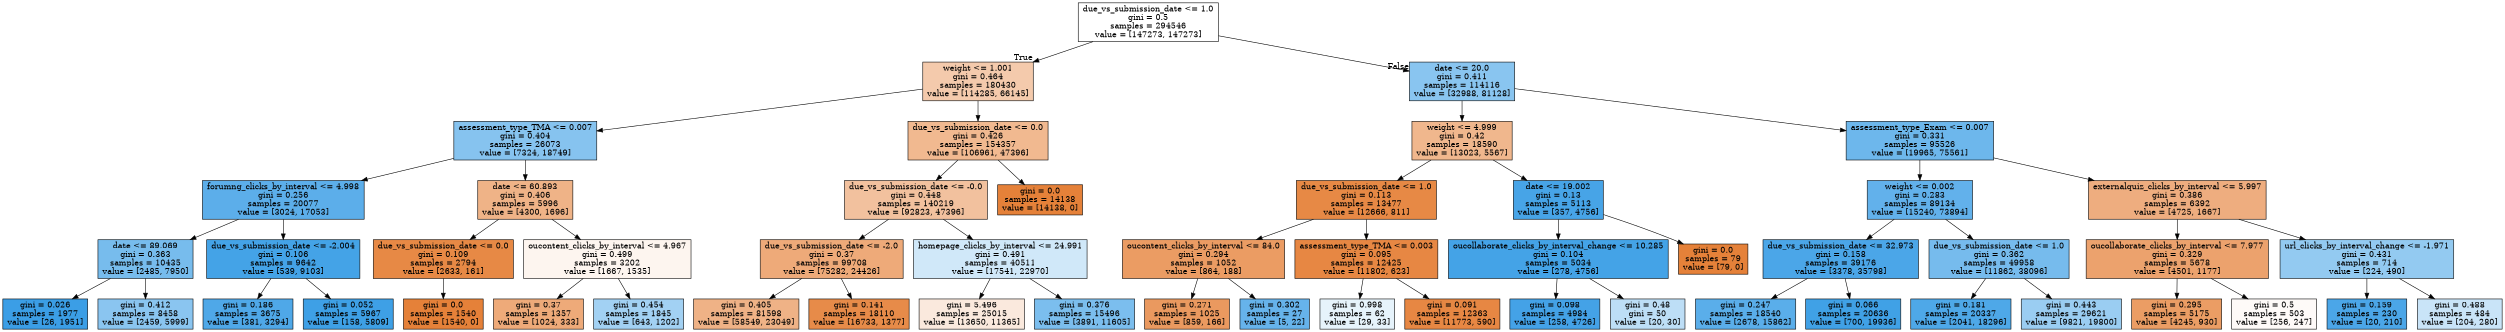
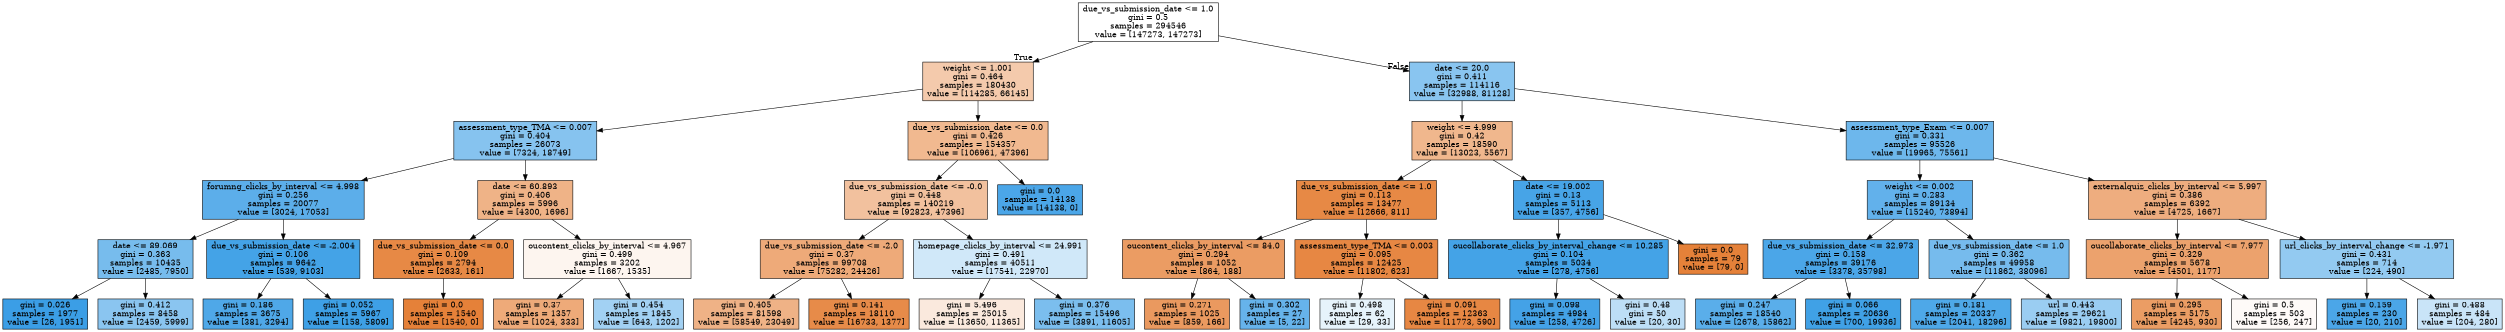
(1040, 200) -> (1040, 200)
(1357, 314) -> (1357, 314)
(2071, 314) -> (2071, 314)
